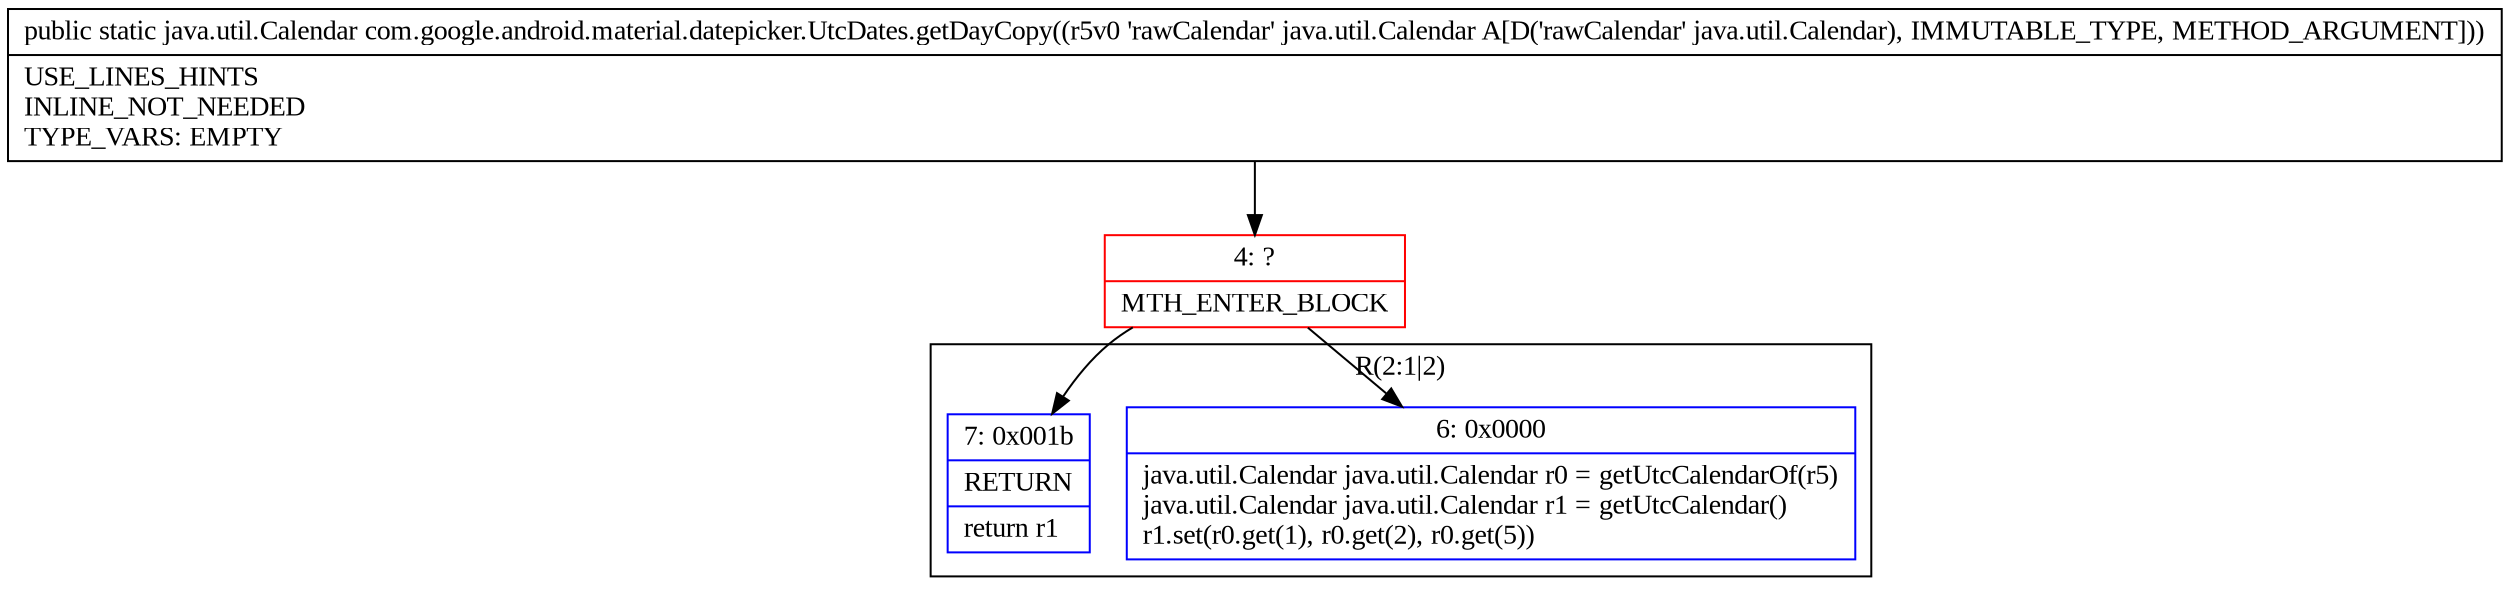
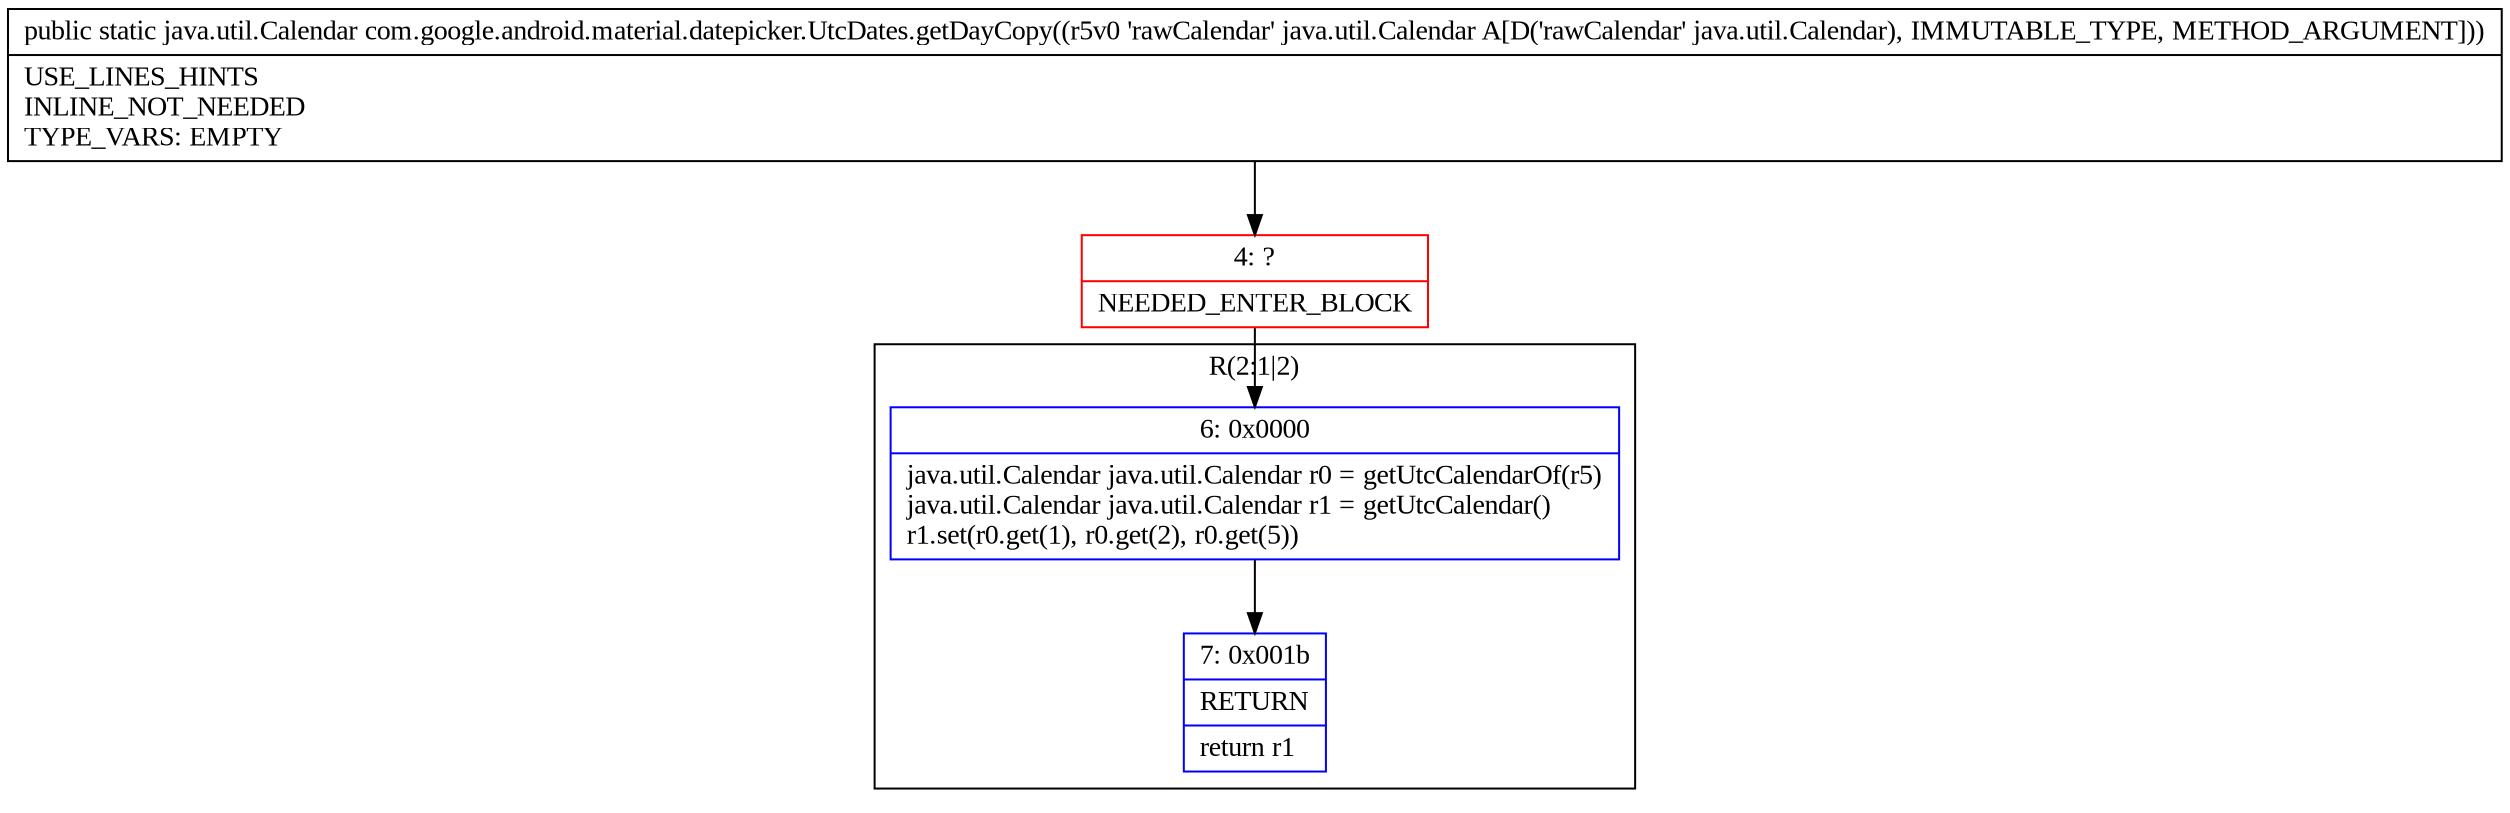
(1255, 303) -> (1255, 303)
(1094, 358) -> (1255, 586)
